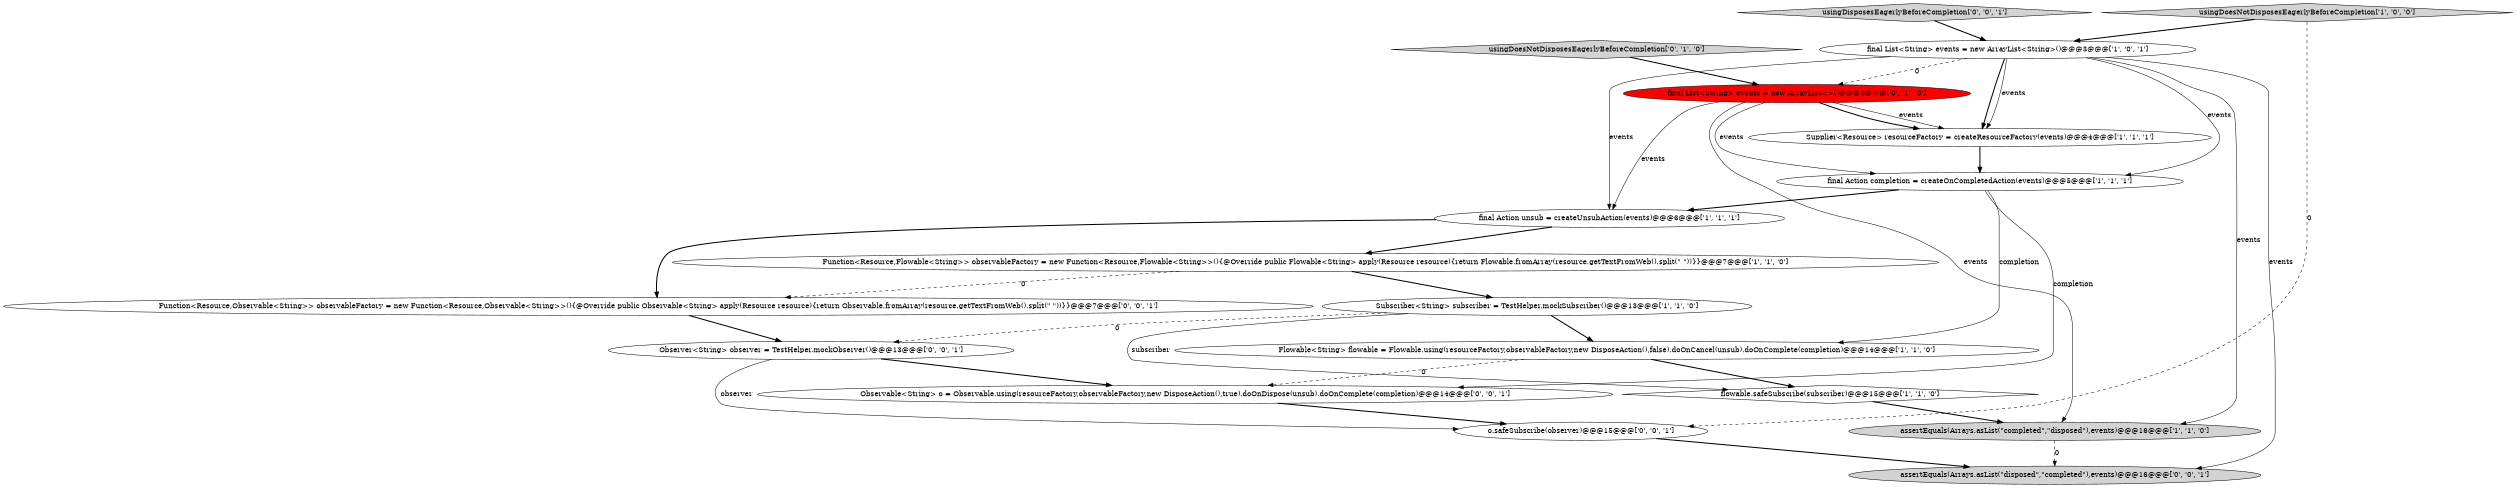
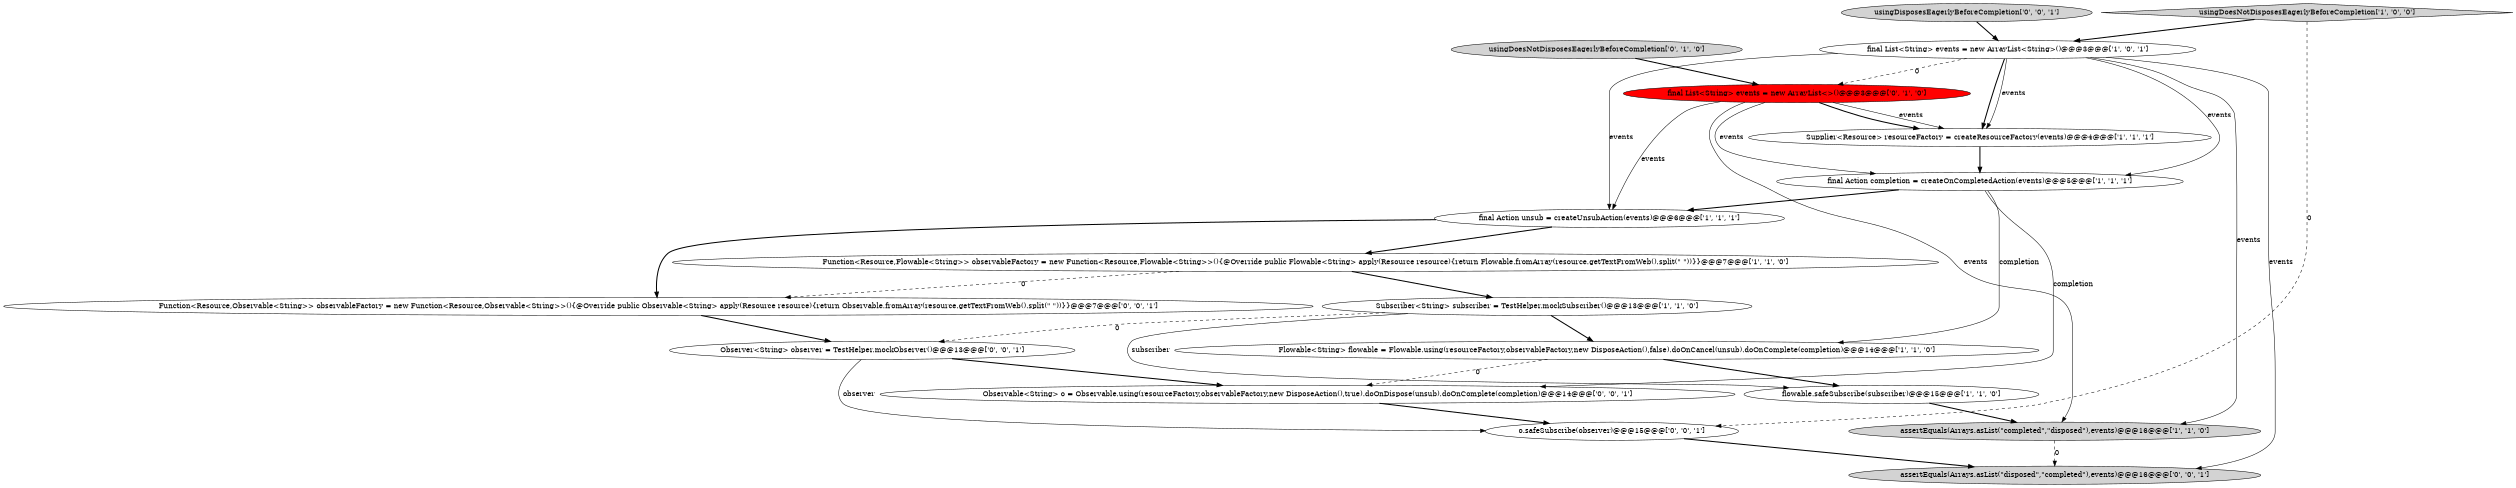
(1915, 13) -> (1967, 13)
(1597, 50) -> (1597, 50)
(1830, 394) -> (1891, 394)
